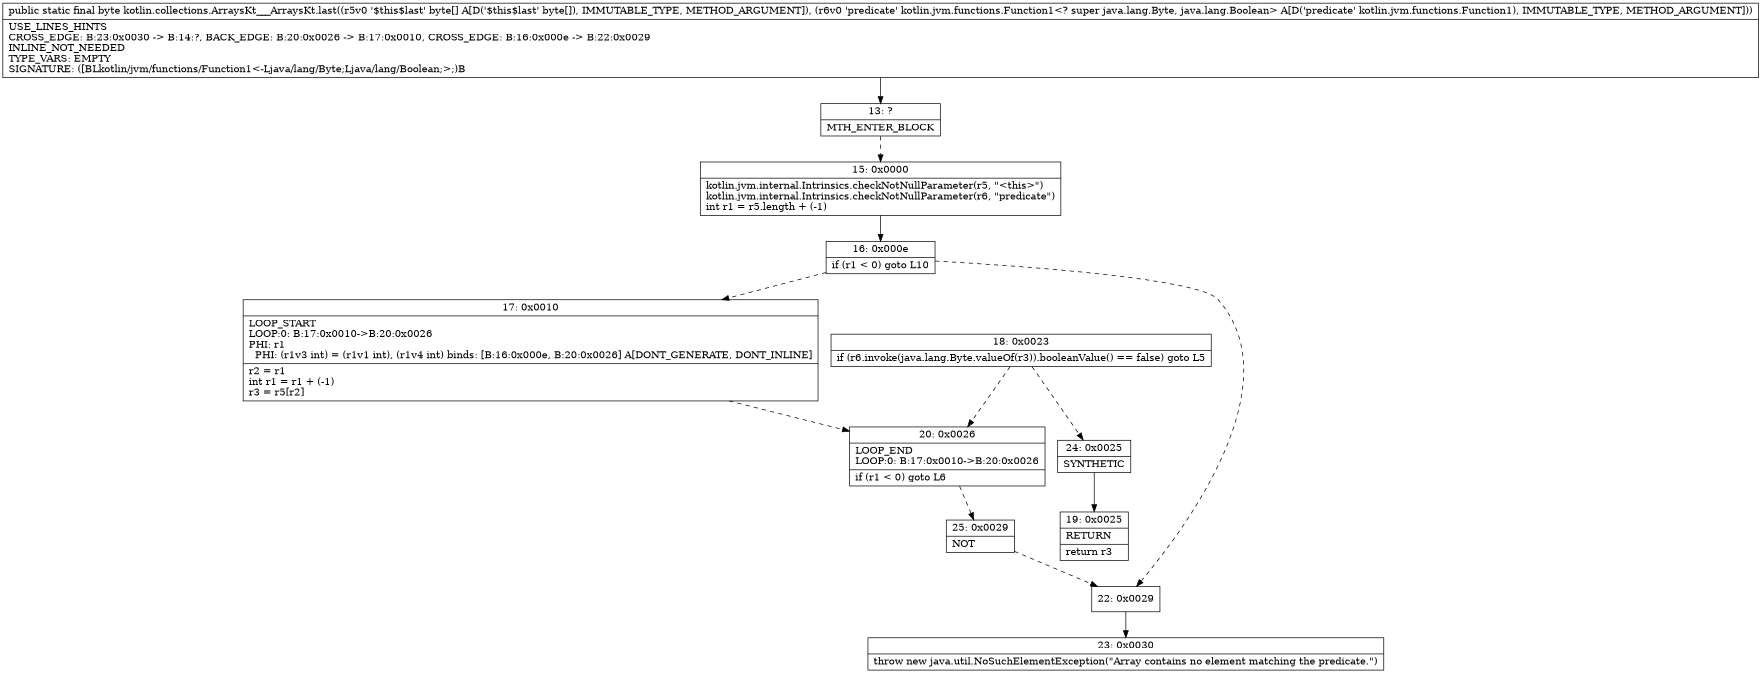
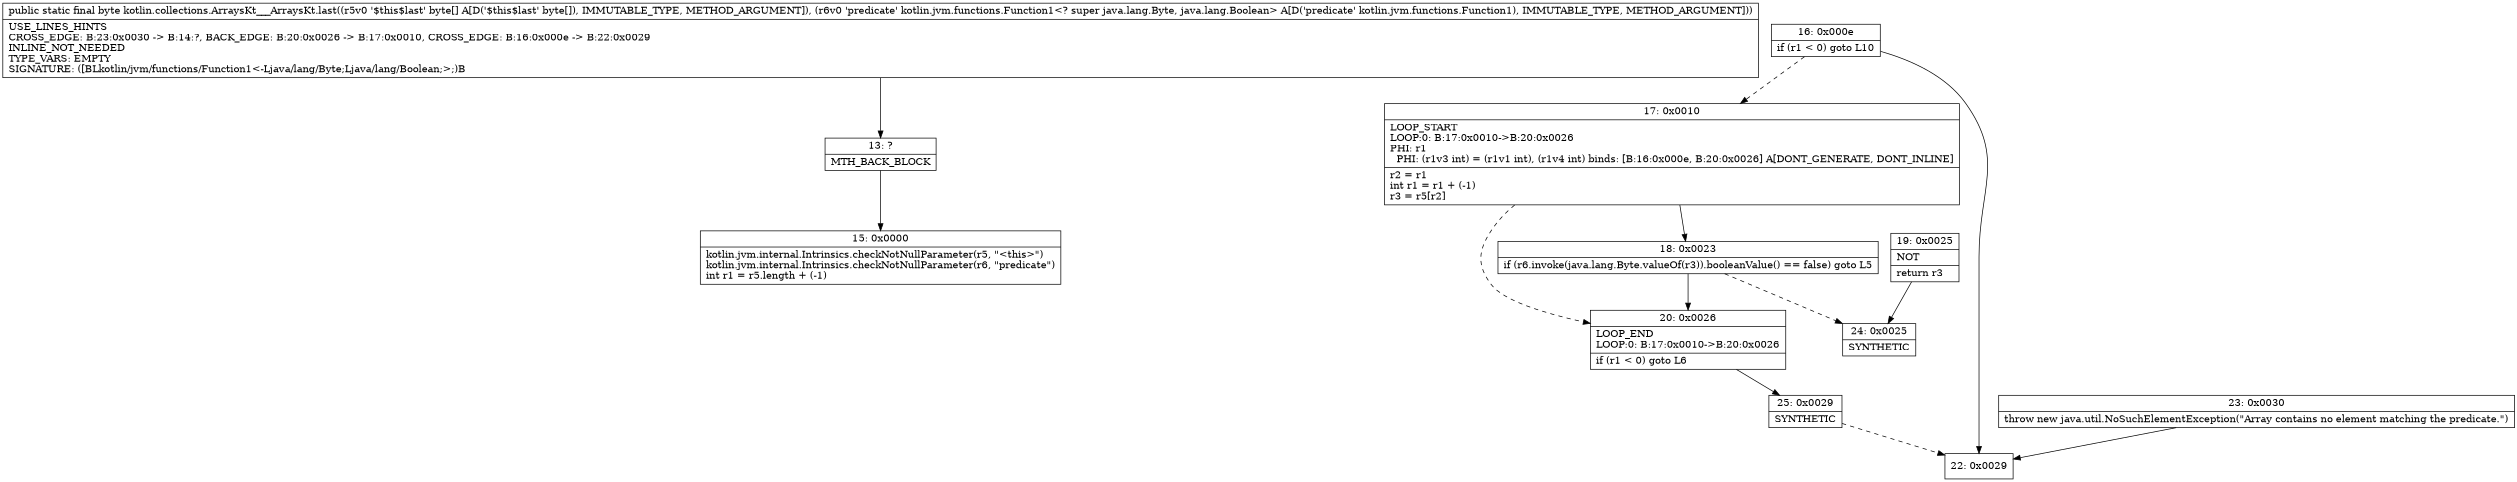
(881, 128) -> (881, 162)
(881, 145) -> (881, 197)
none -> (1682, 220)
(881, 225) -> none
(1225, 311) -> (1981, 221)
(991, 394) -> (1688, 288)
(1094, 489) -> (1902, 300)
(965, 500) -> (1755, 381)
(1089, 536) -> (1908, 257)
(964, 544) -> (1805, 419)
(1126, 621) -> (2098, 443)
